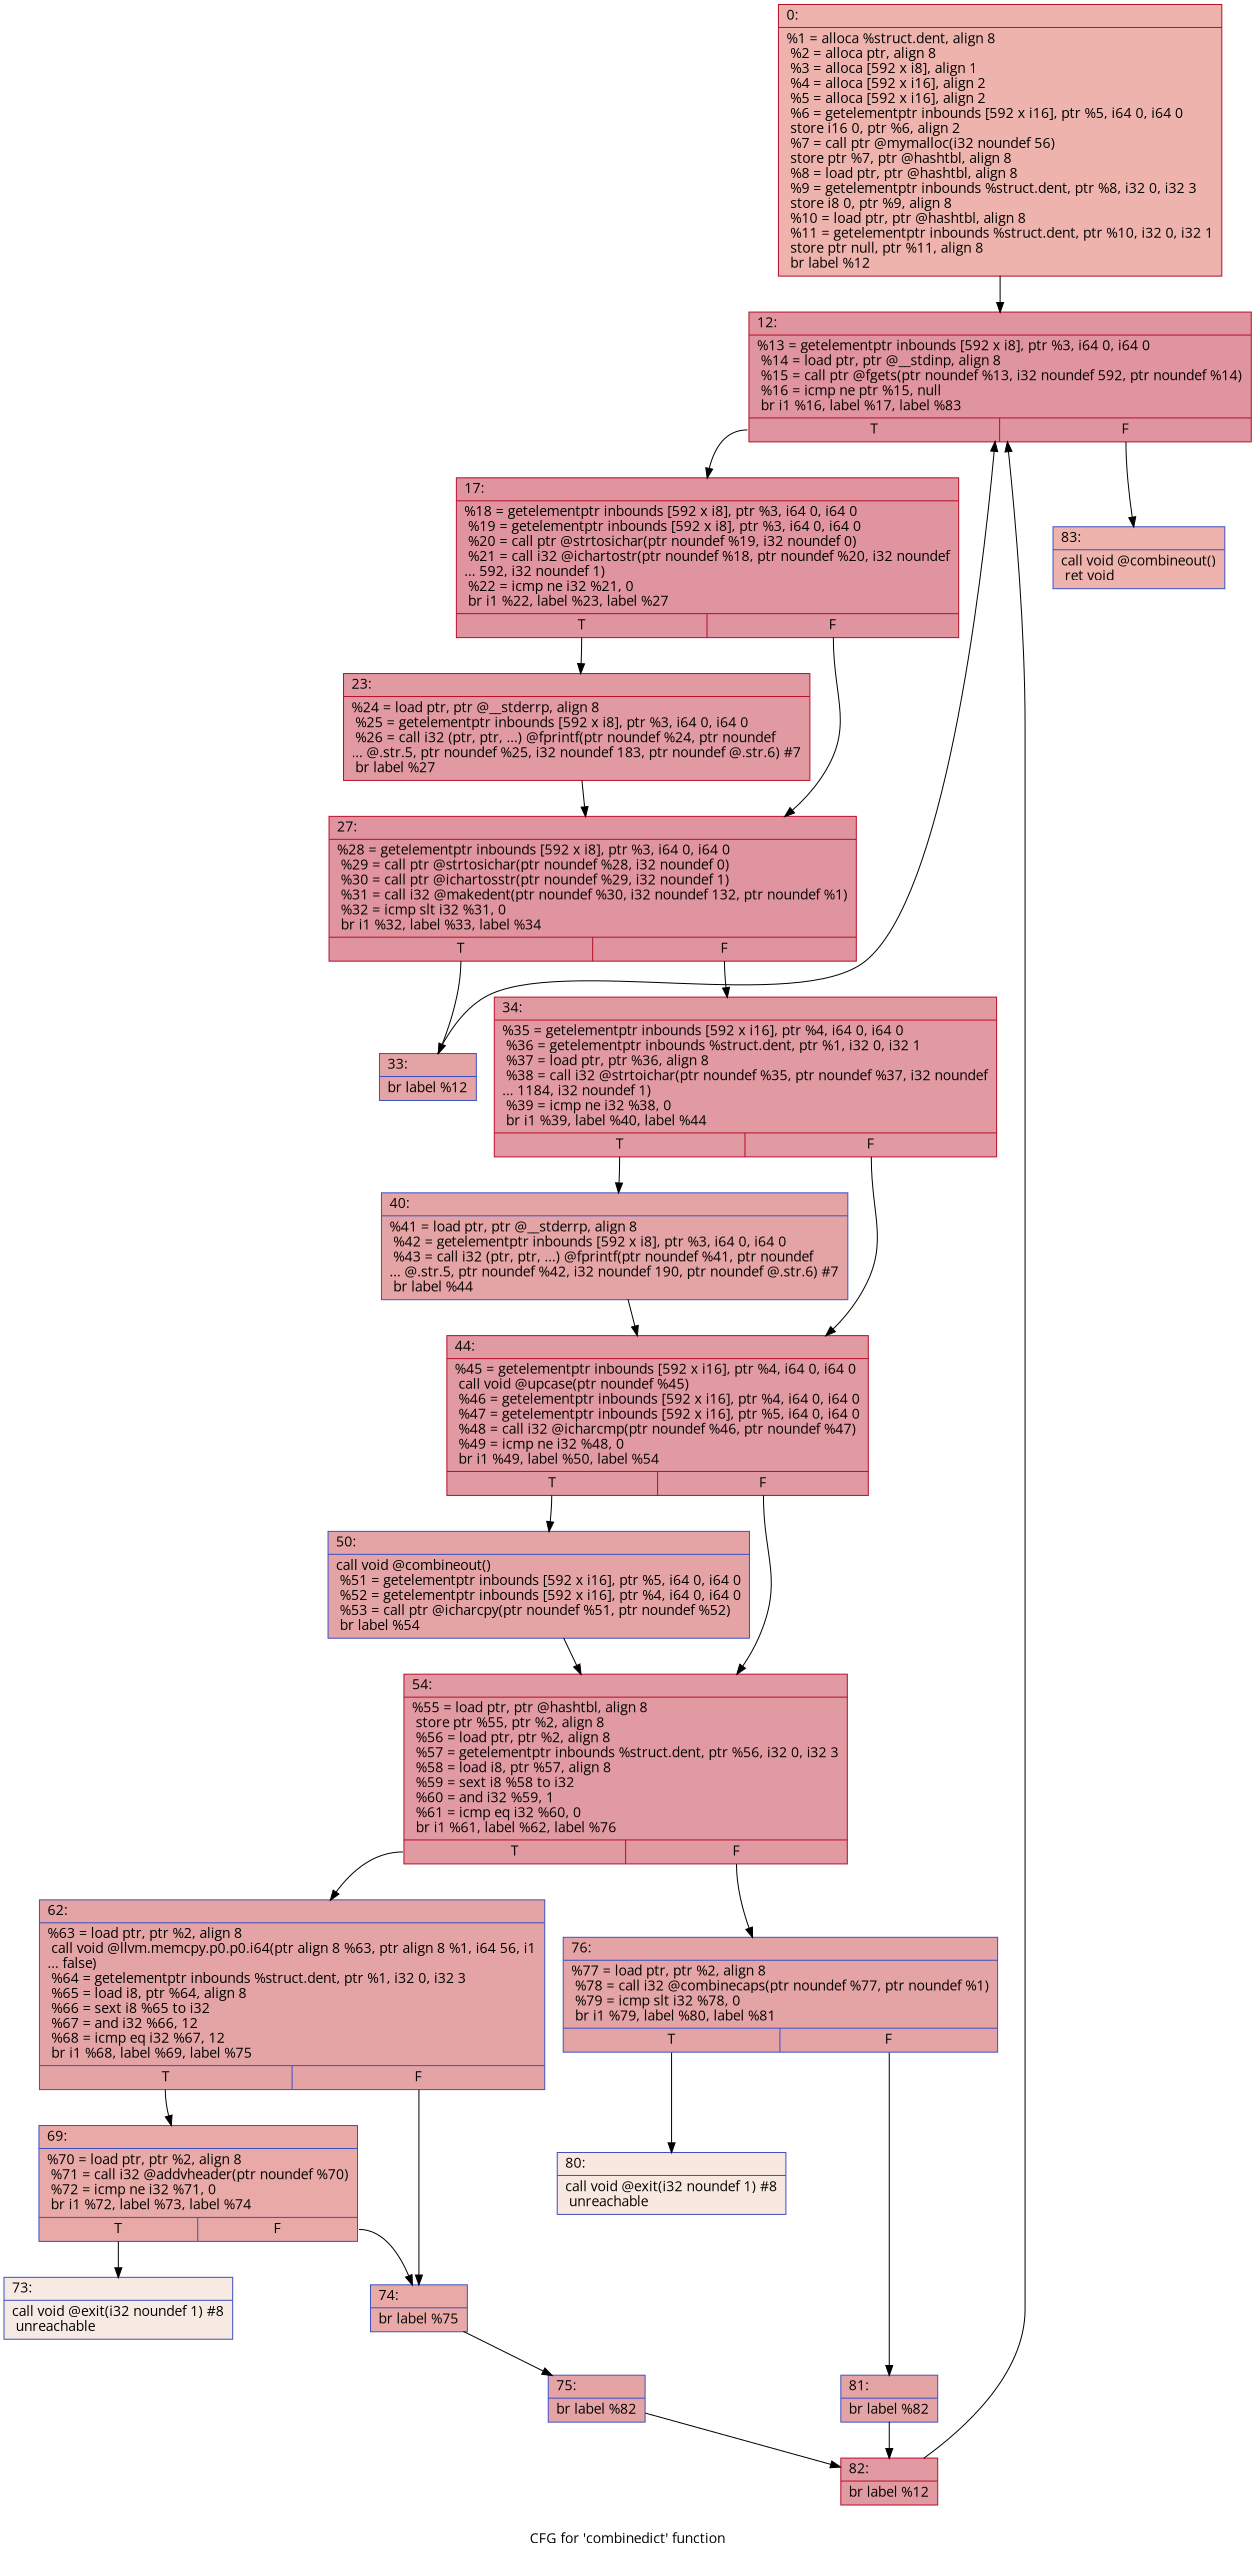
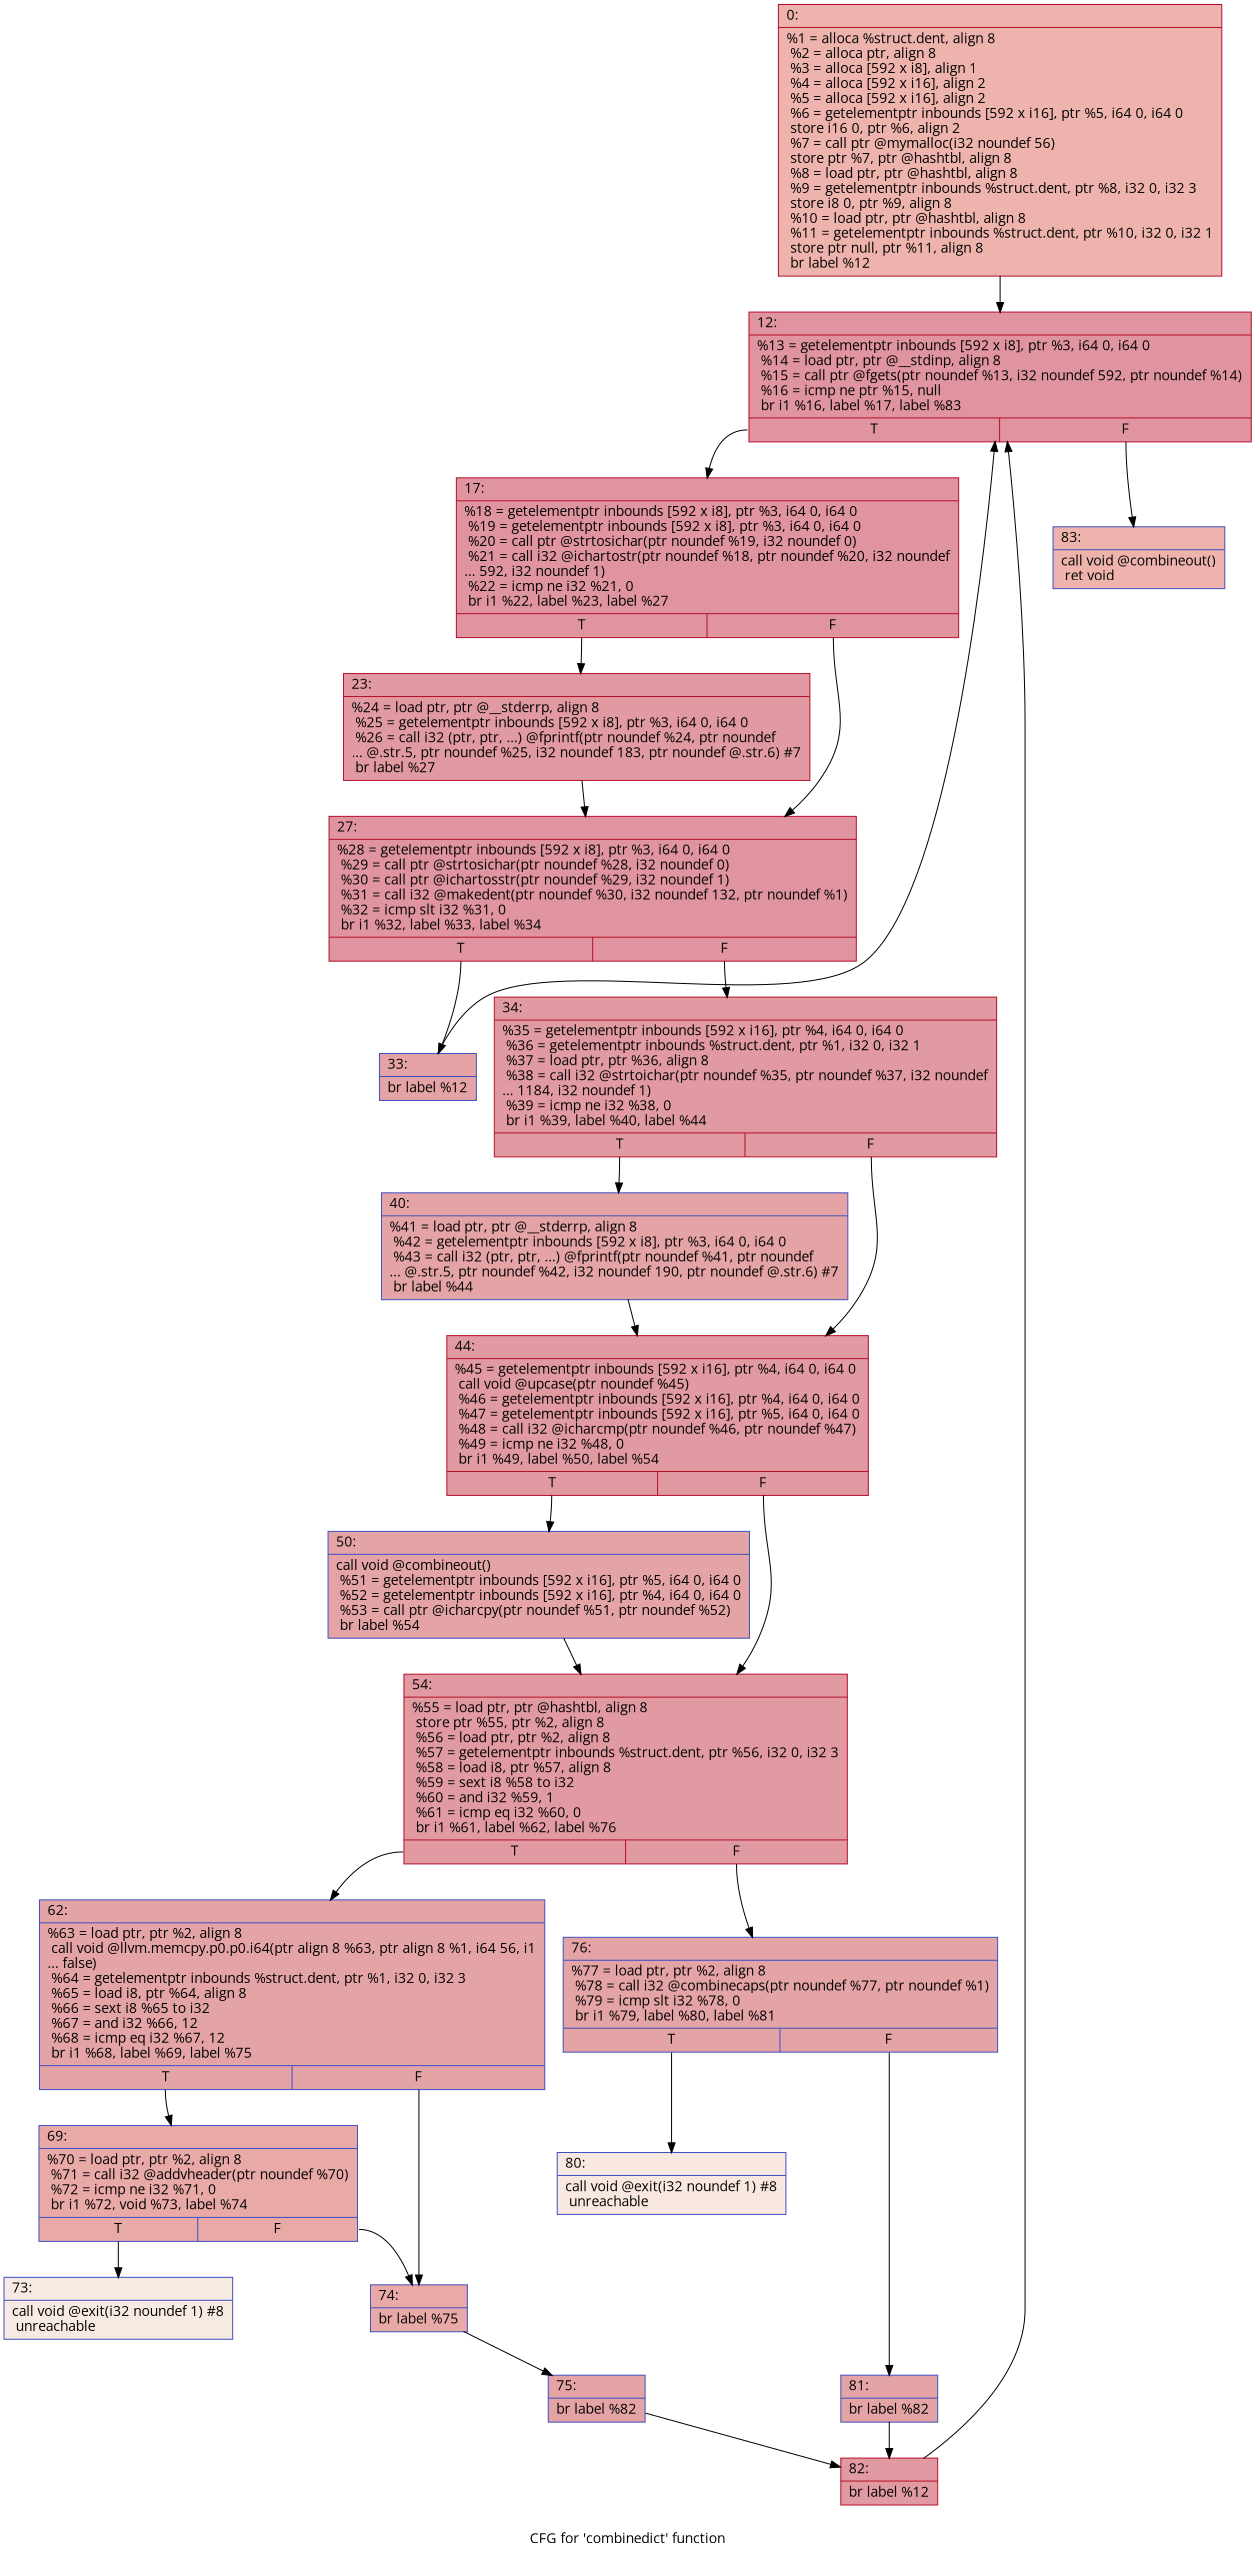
(149, 2205) -> (148, 2205)
